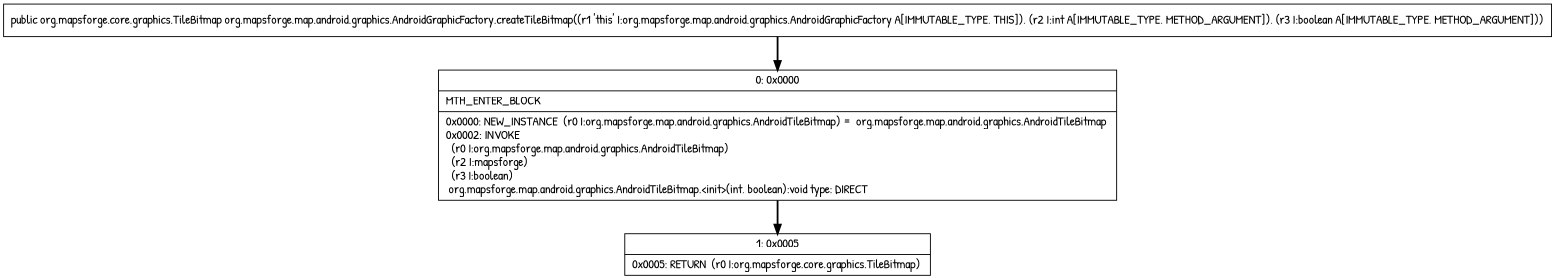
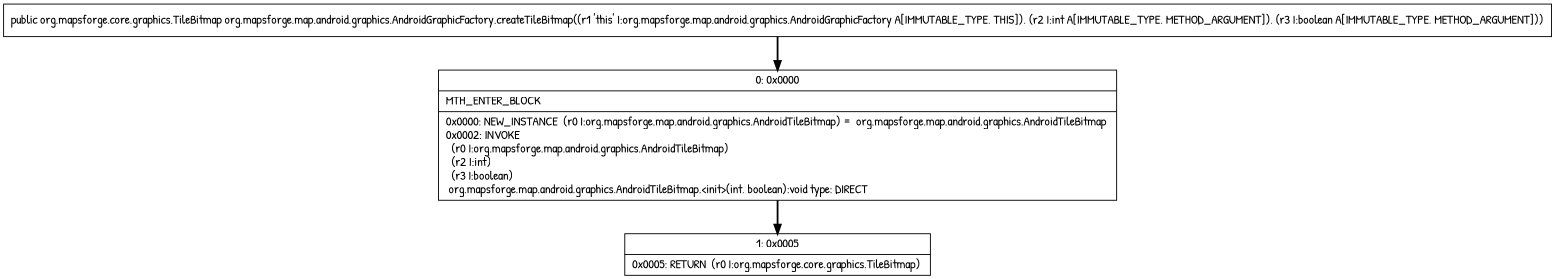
(487, 162) -> (469, 162)
